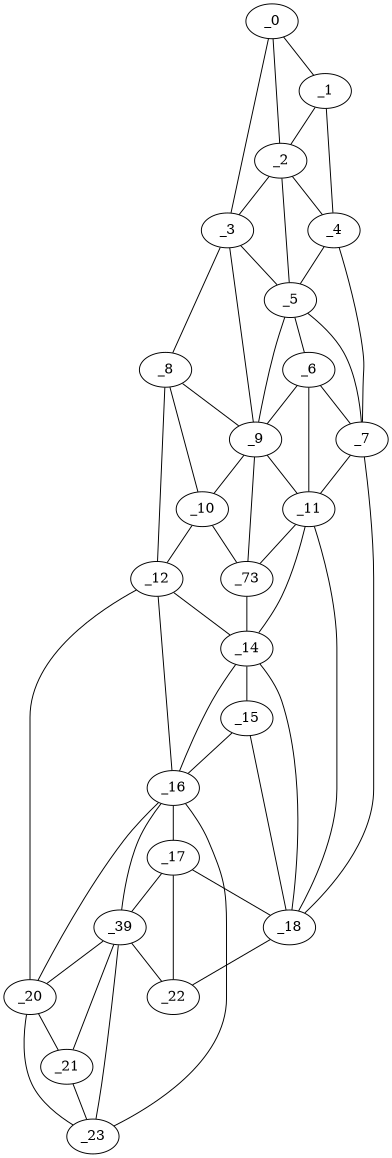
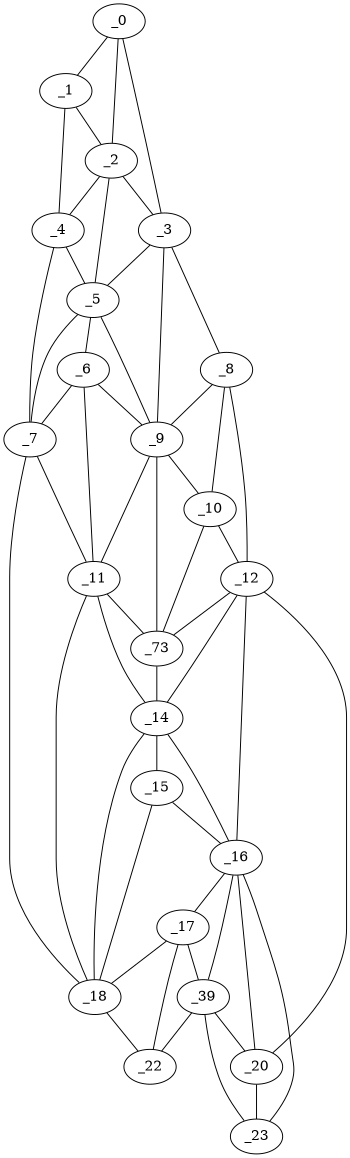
none -> (202, 614)
(67, 1067) -> none
